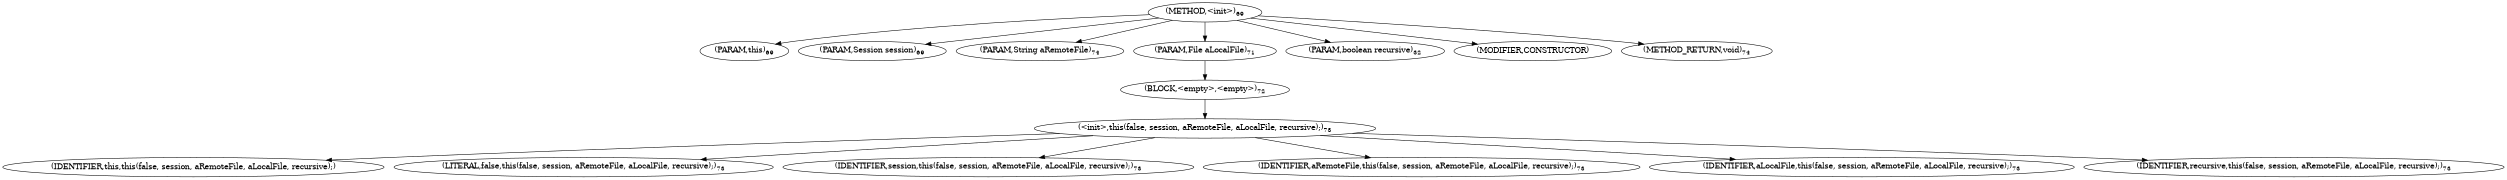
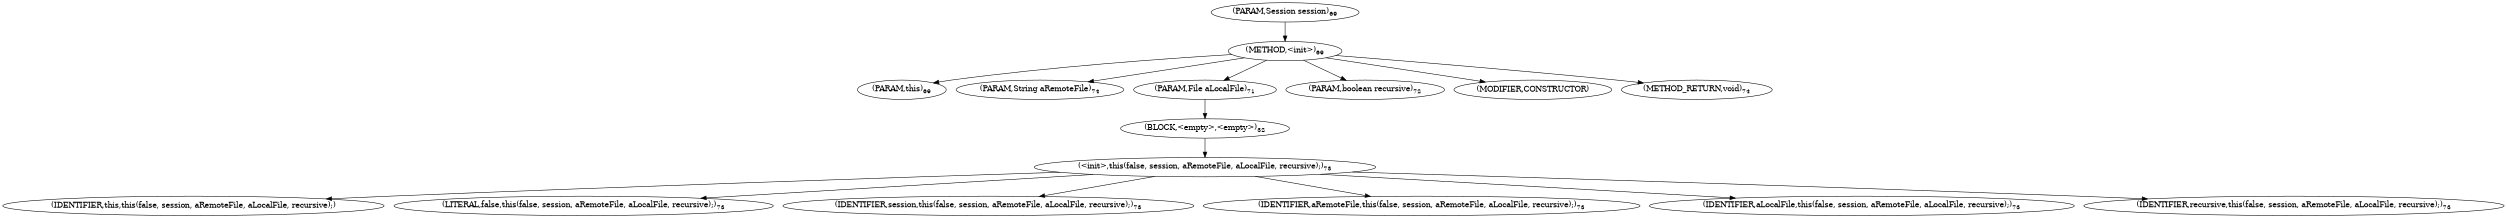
(1045, 31) -> (1285, 29)
(1418, 50) -> (1418, 89)
(1261, 89) -> (1261, 128)
